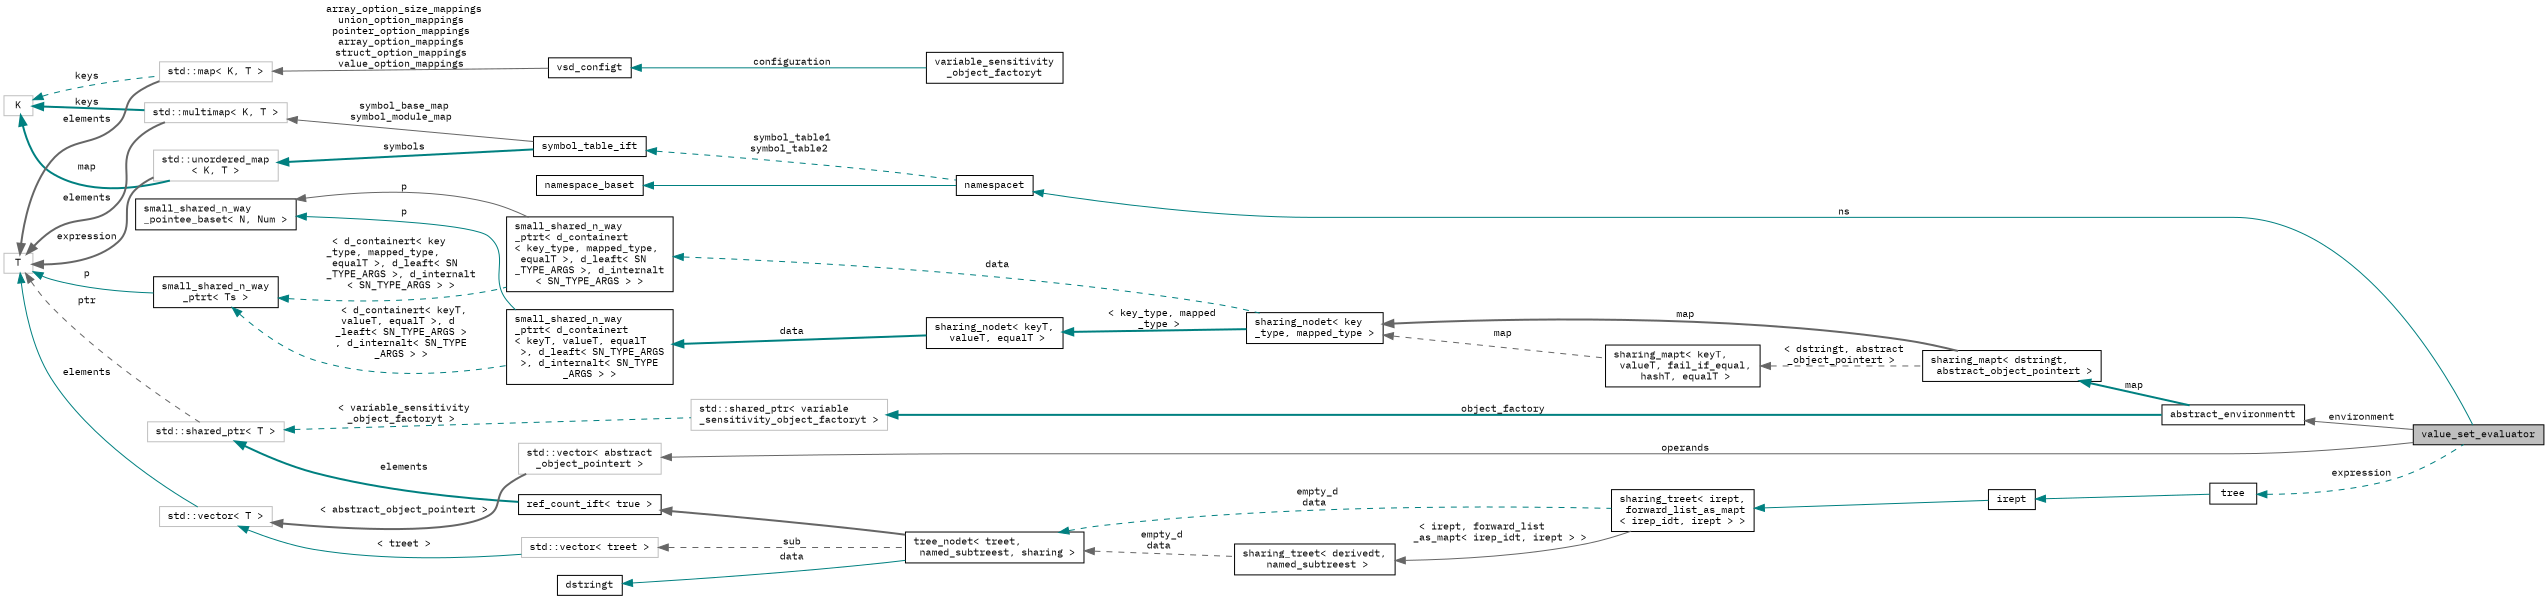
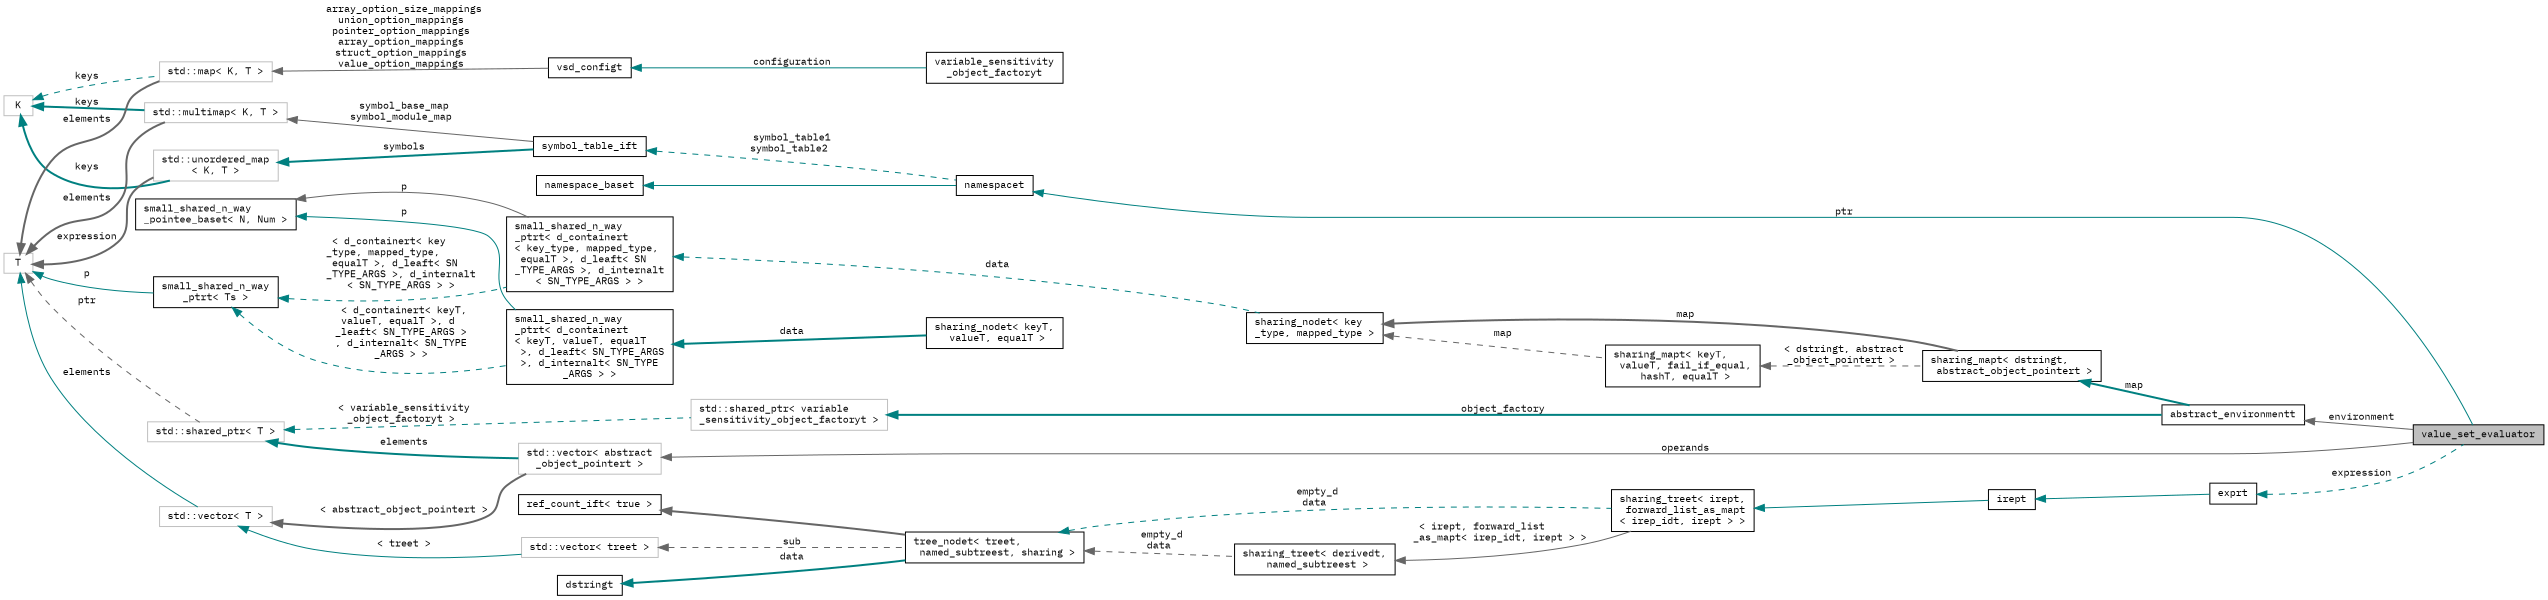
(84, 167) -> (84, 167)
(1841, 212) -> (1841, 212)
(1160, 331) -> none
(379, 486) -> (398, 454)
(2233, 494) -> (2233, 494)
(769, 573) -> (769, 573)
